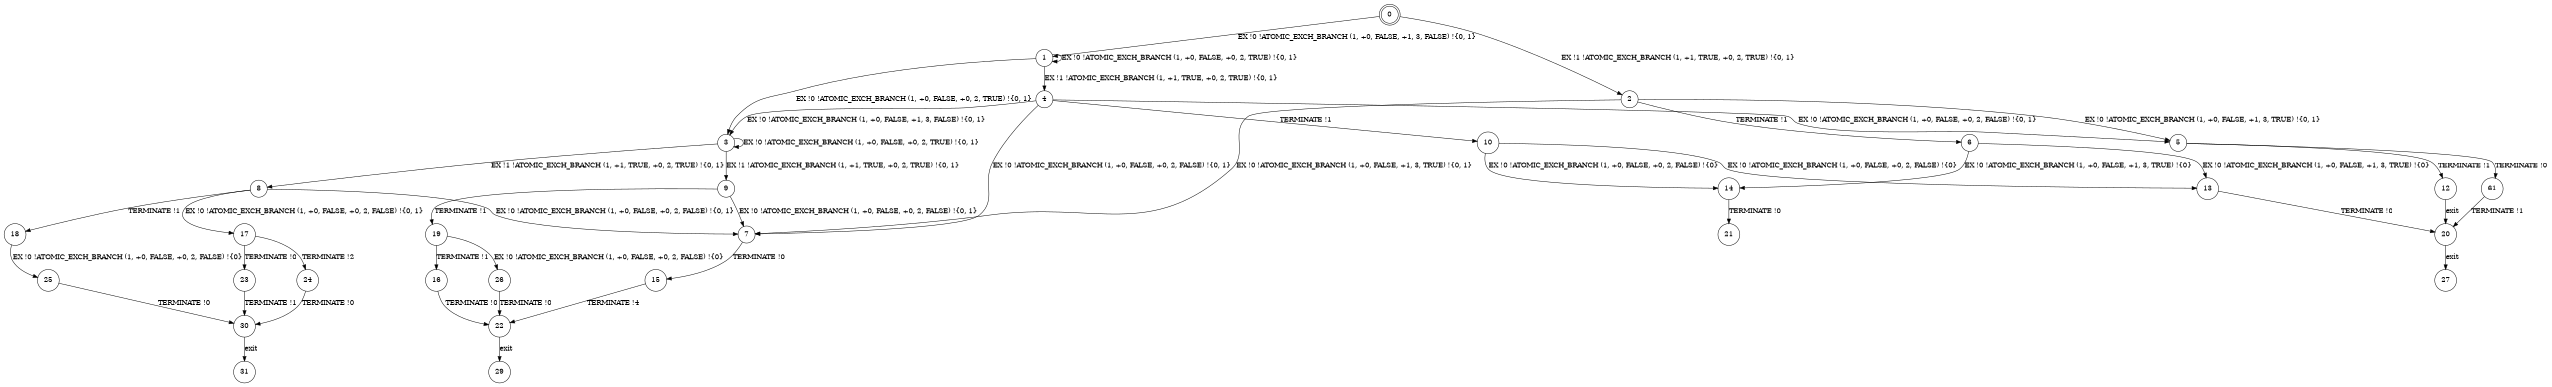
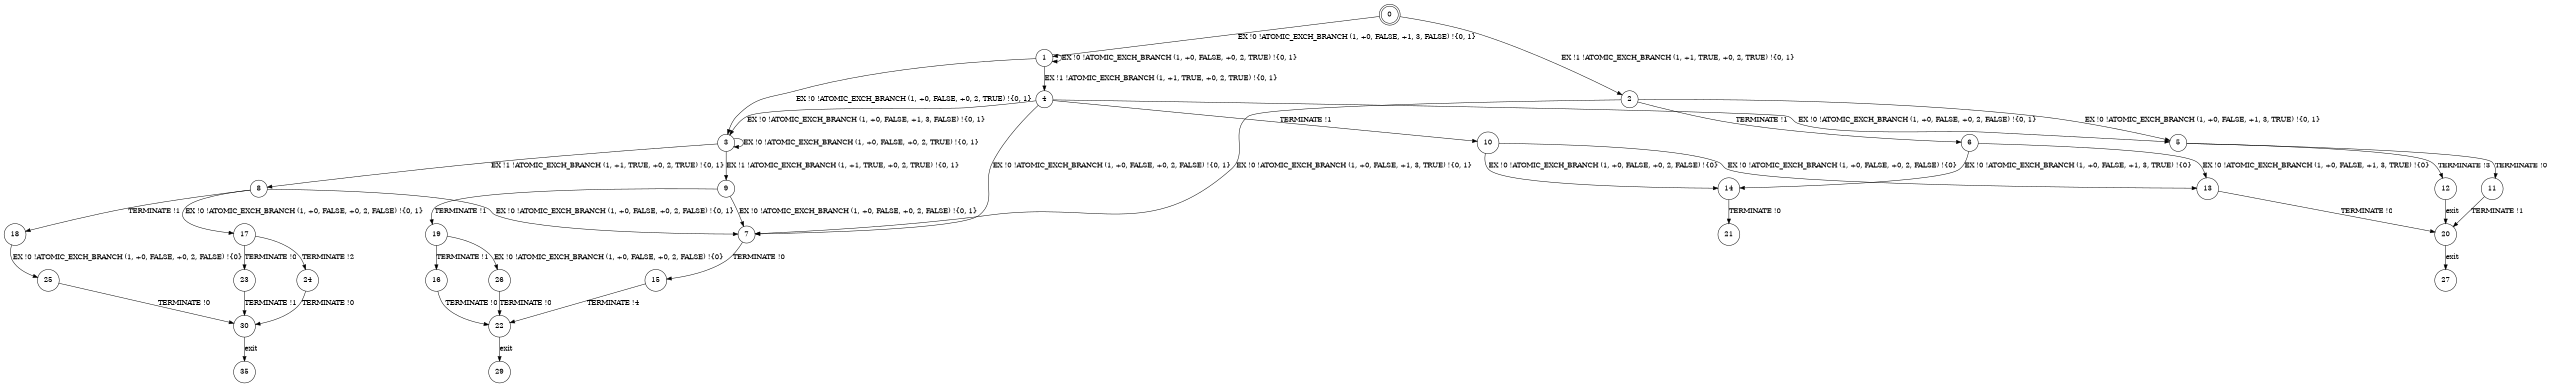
(2464, 166) -> (2464, 166)
(2492, 189) -> (2492, 189)
(245, 372) -> (245, 372)
